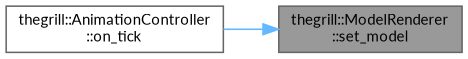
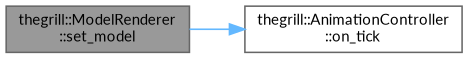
(243, 29) -> (209, 29)
